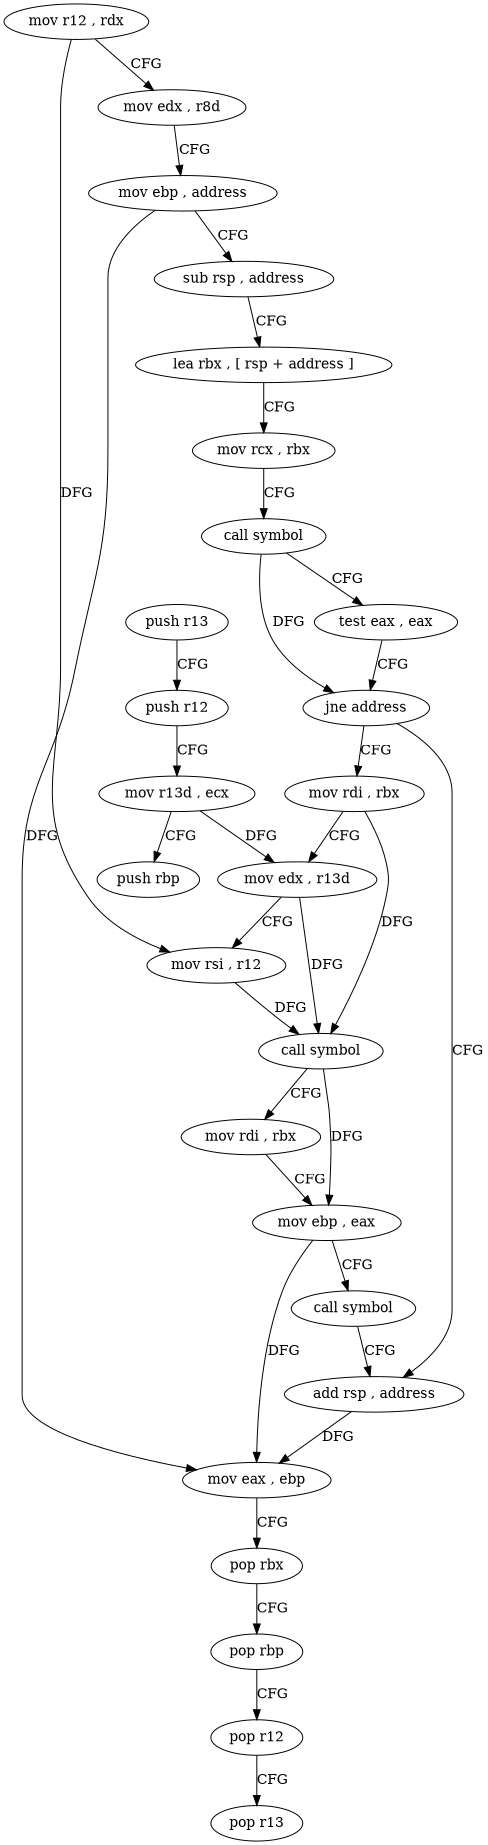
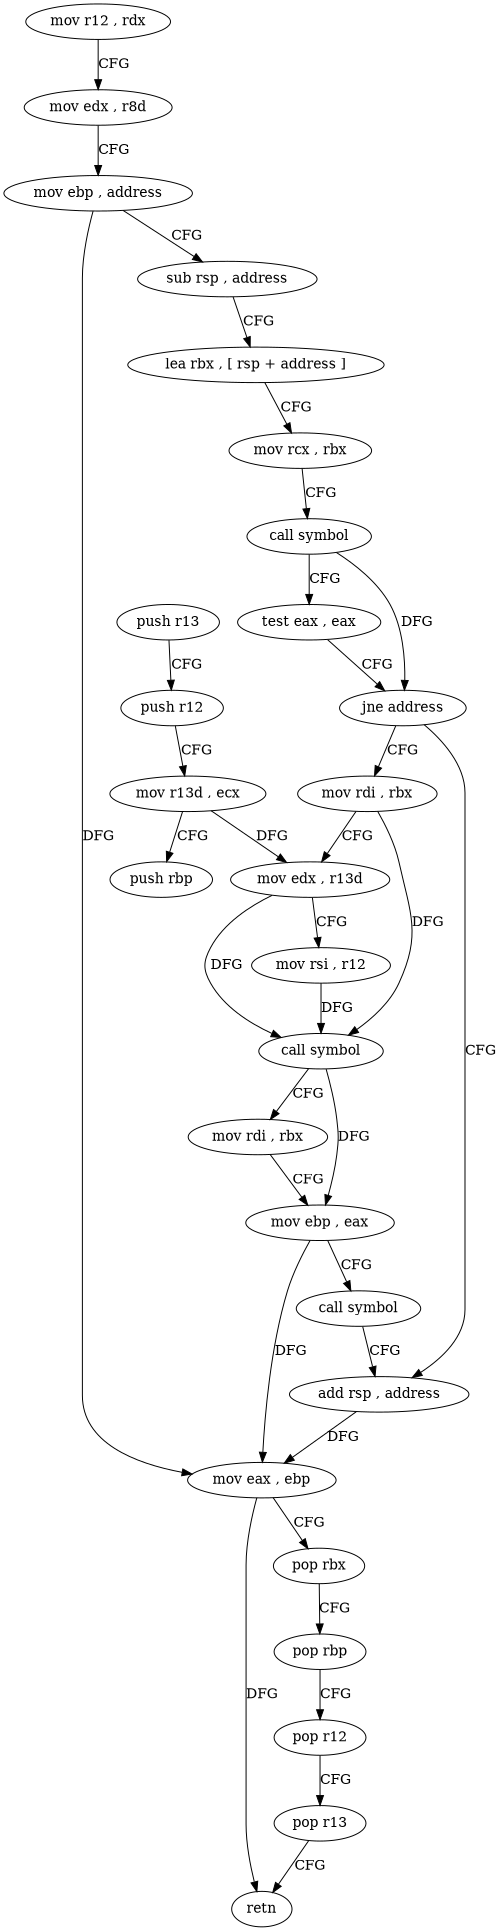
(61, 517) -> none
none -> (262, 1909)
